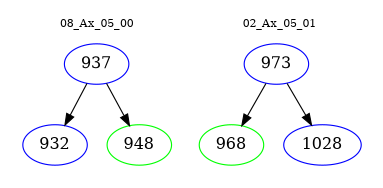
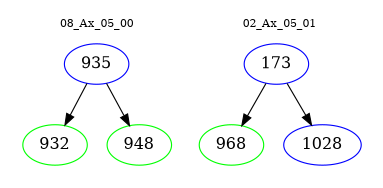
(97, 64) -> (97, 64)
(276, 64) -> (276, 64)
(55, 145) -> (55, 145)
